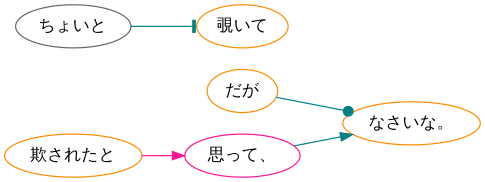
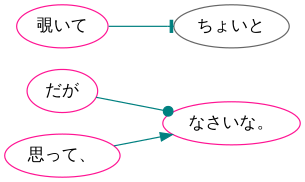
(161, 26) -> (138, 26)
(242, 26) -> (62, 26)
(242, 91) -> (62, 91)
(412, 123) -> (232, 123)
(73, 156) -> none
